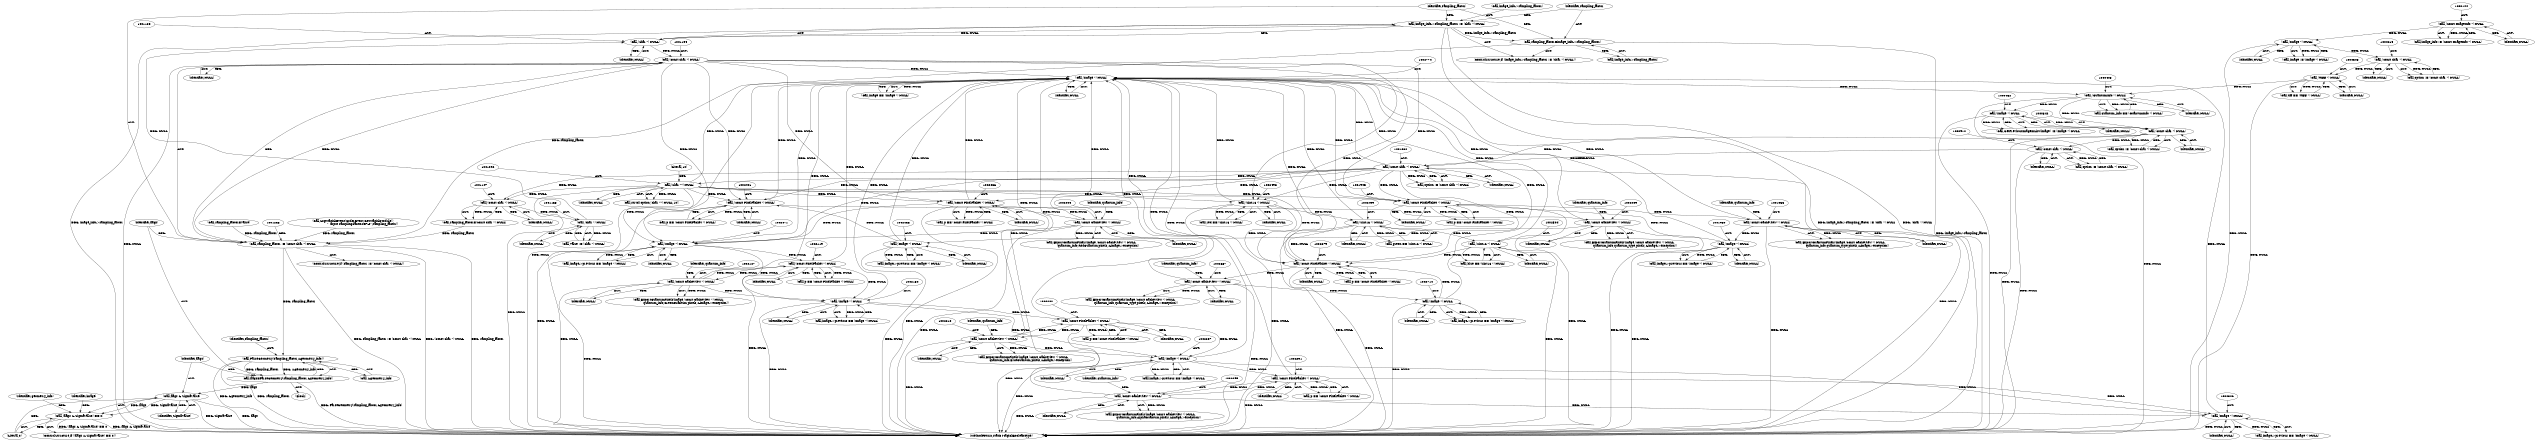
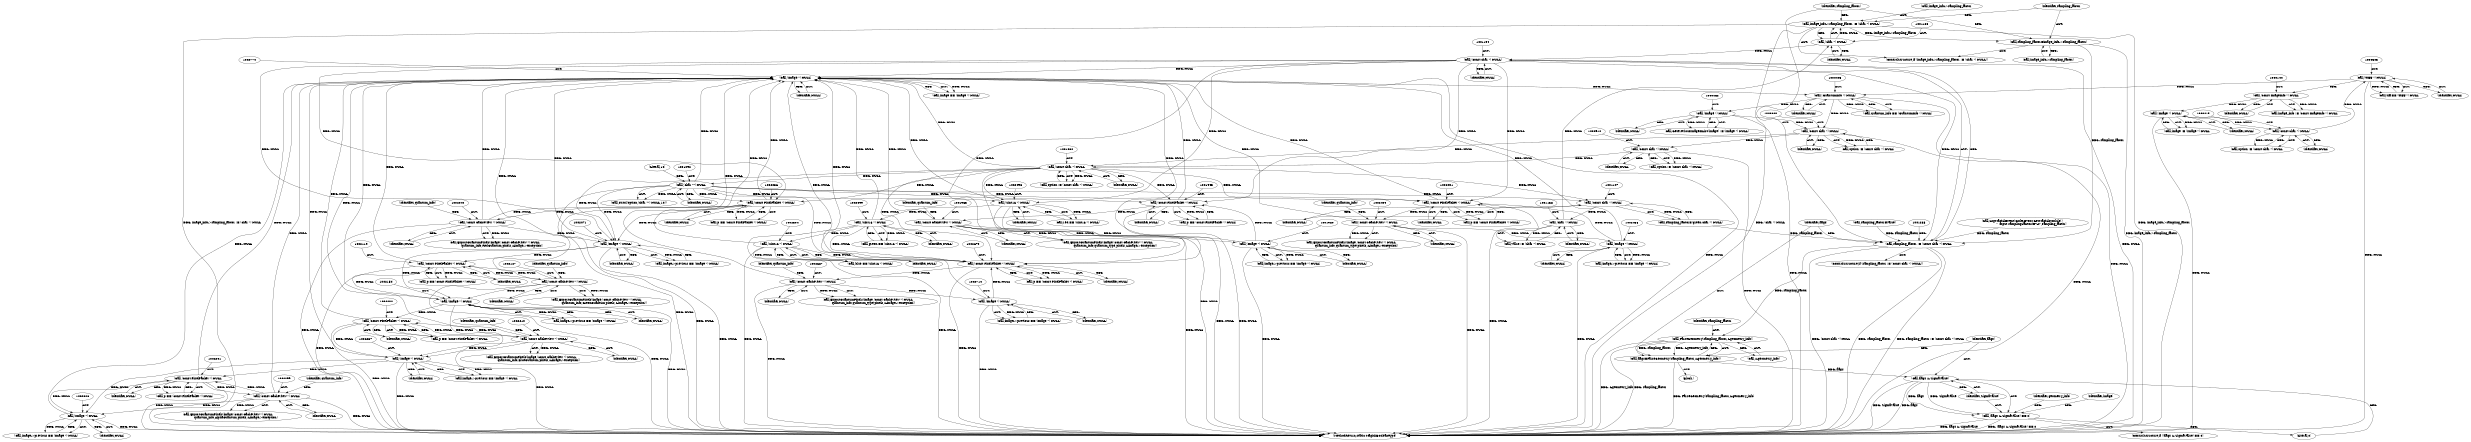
(2468, 35) -> (2326, 86)
(474, 223) -> (1690, 223)
(31, 422) -> (1993, 406)
